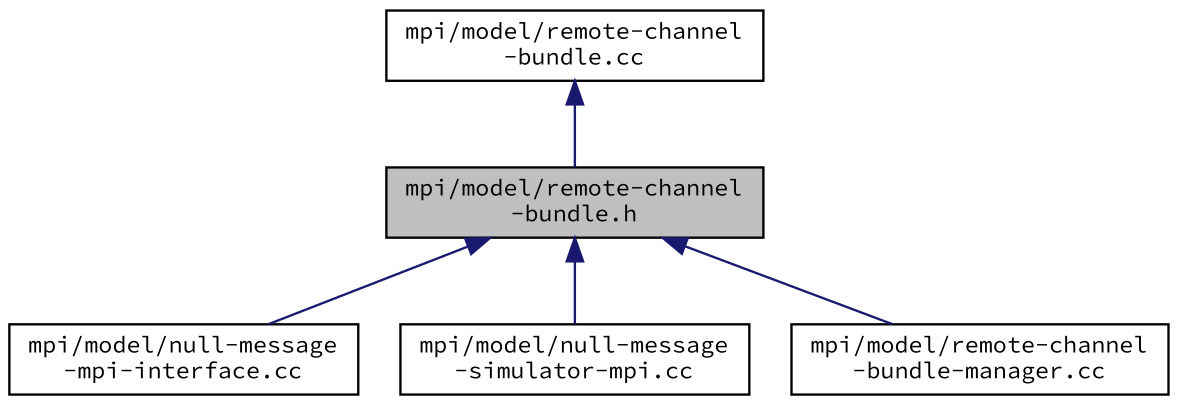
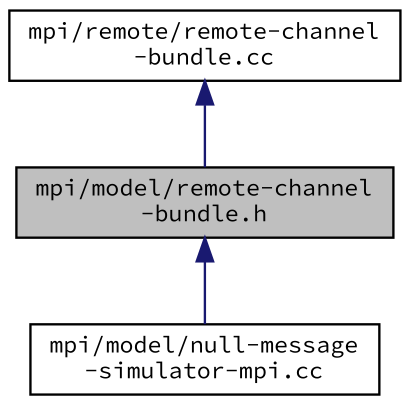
(575, 46) -> (205, 46)
(184, 359) -> none
(980, 359) -> none
